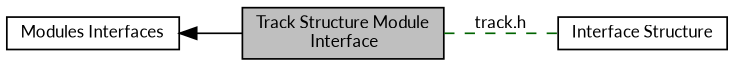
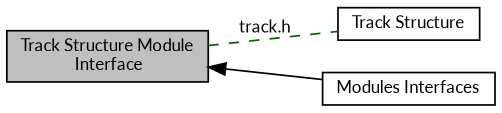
(220, 33) -> (274, 74)
(643, 33) -> (409, 24)
